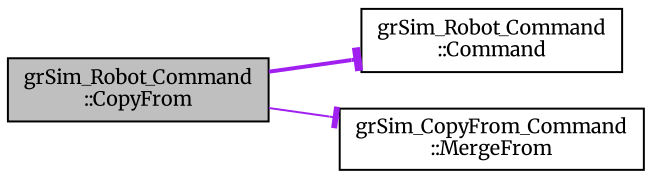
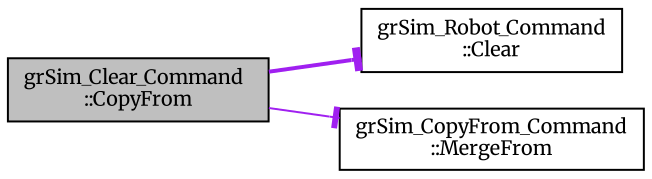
(492, 40) -> (492, 40)
(138, 90) -> (138, 90)
